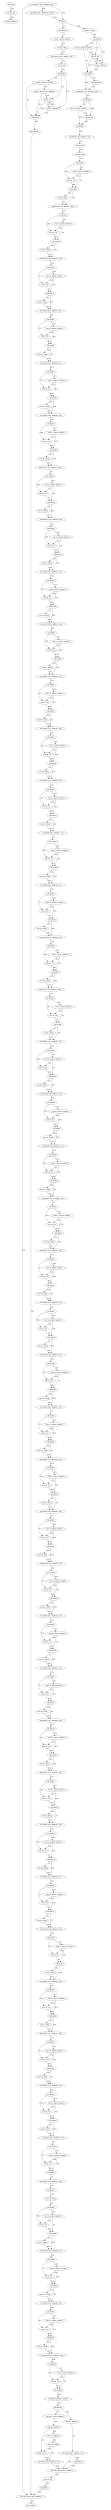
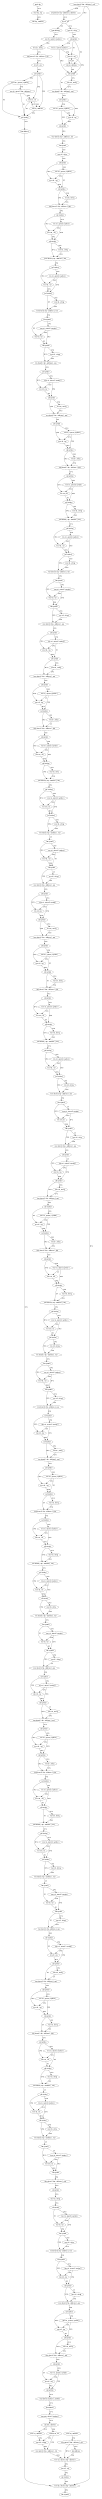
(67, 2413) -> none
(48, 2449) -> (47, 2438)
